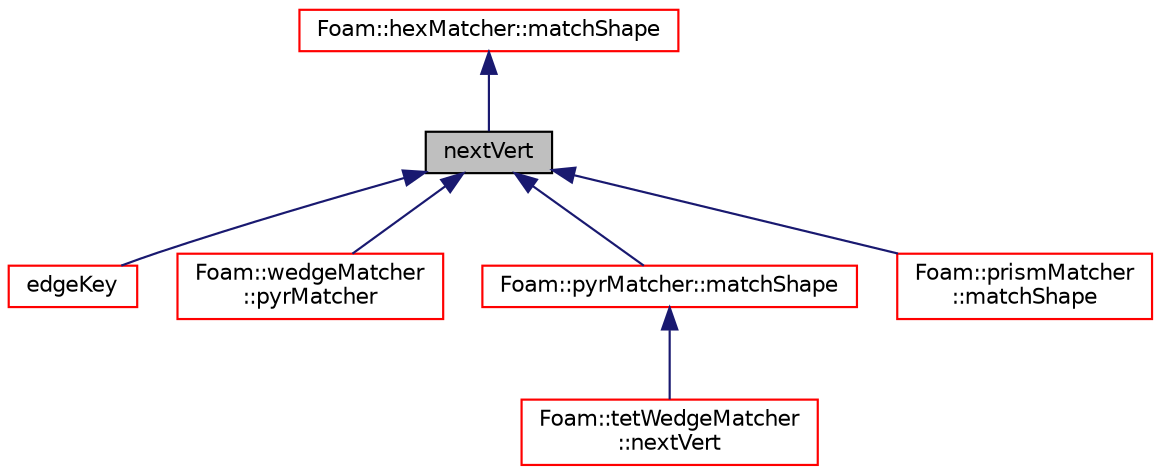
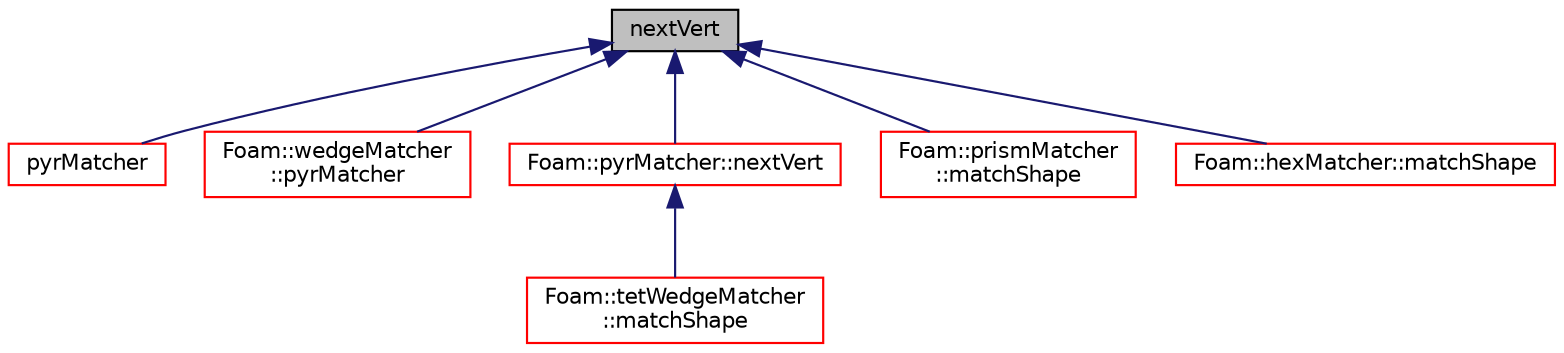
(489, 103) -> (1014, 96)
(73, 286) -> (87, 164)
(670, 286) -> (675, 164)
(670, 432) -> (675, 310)
